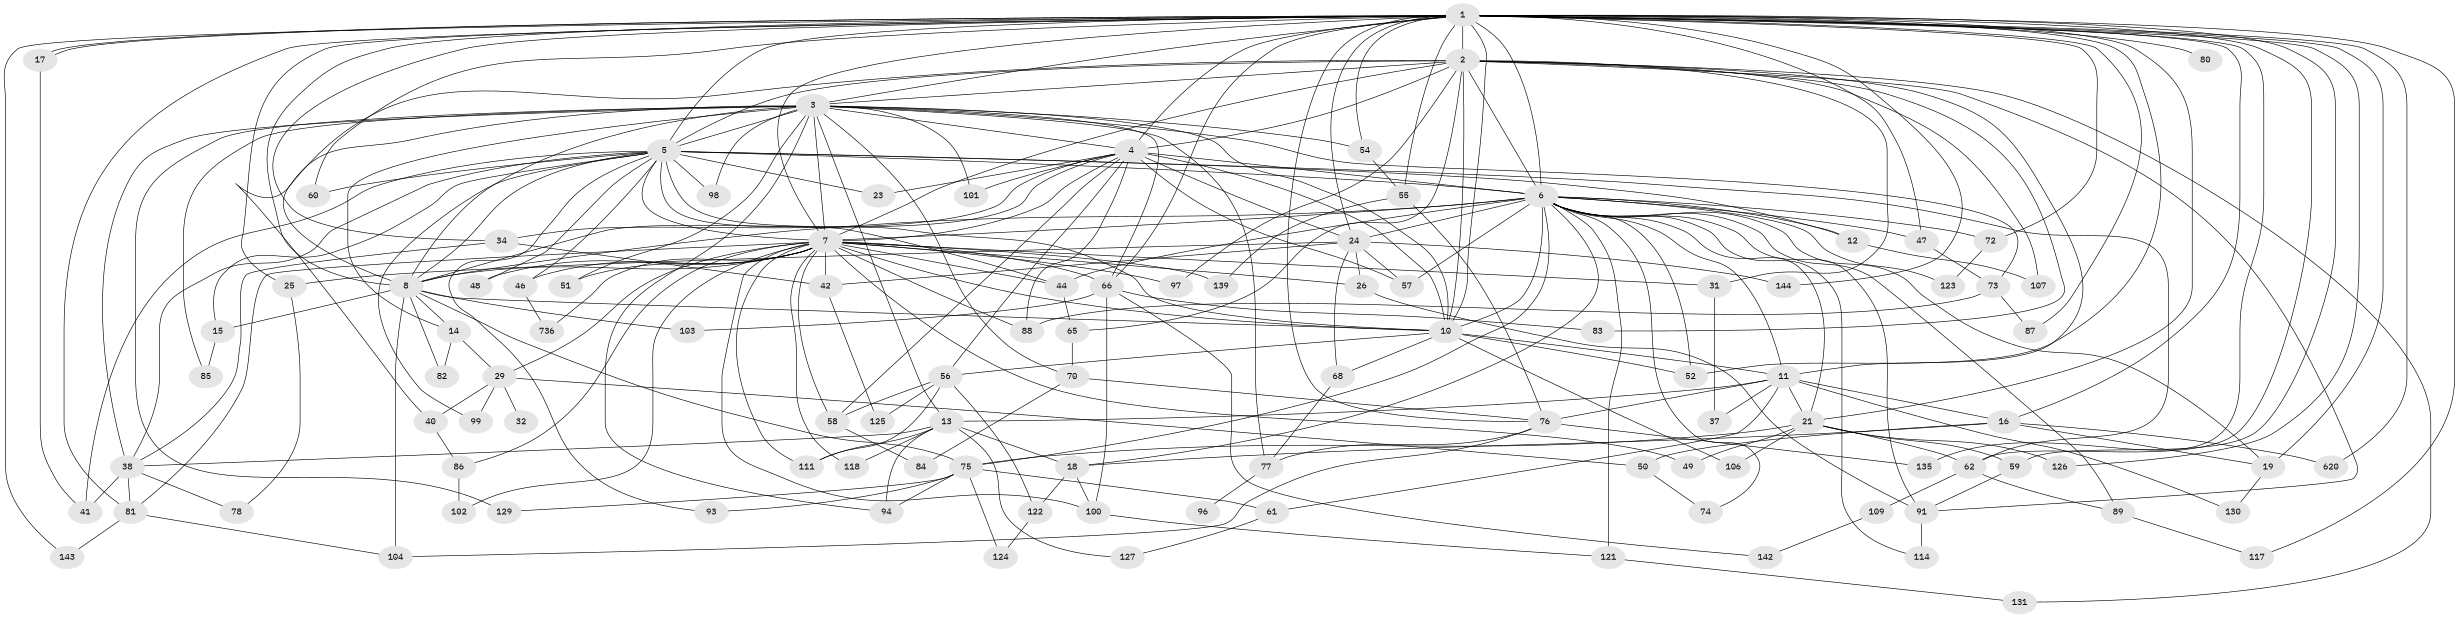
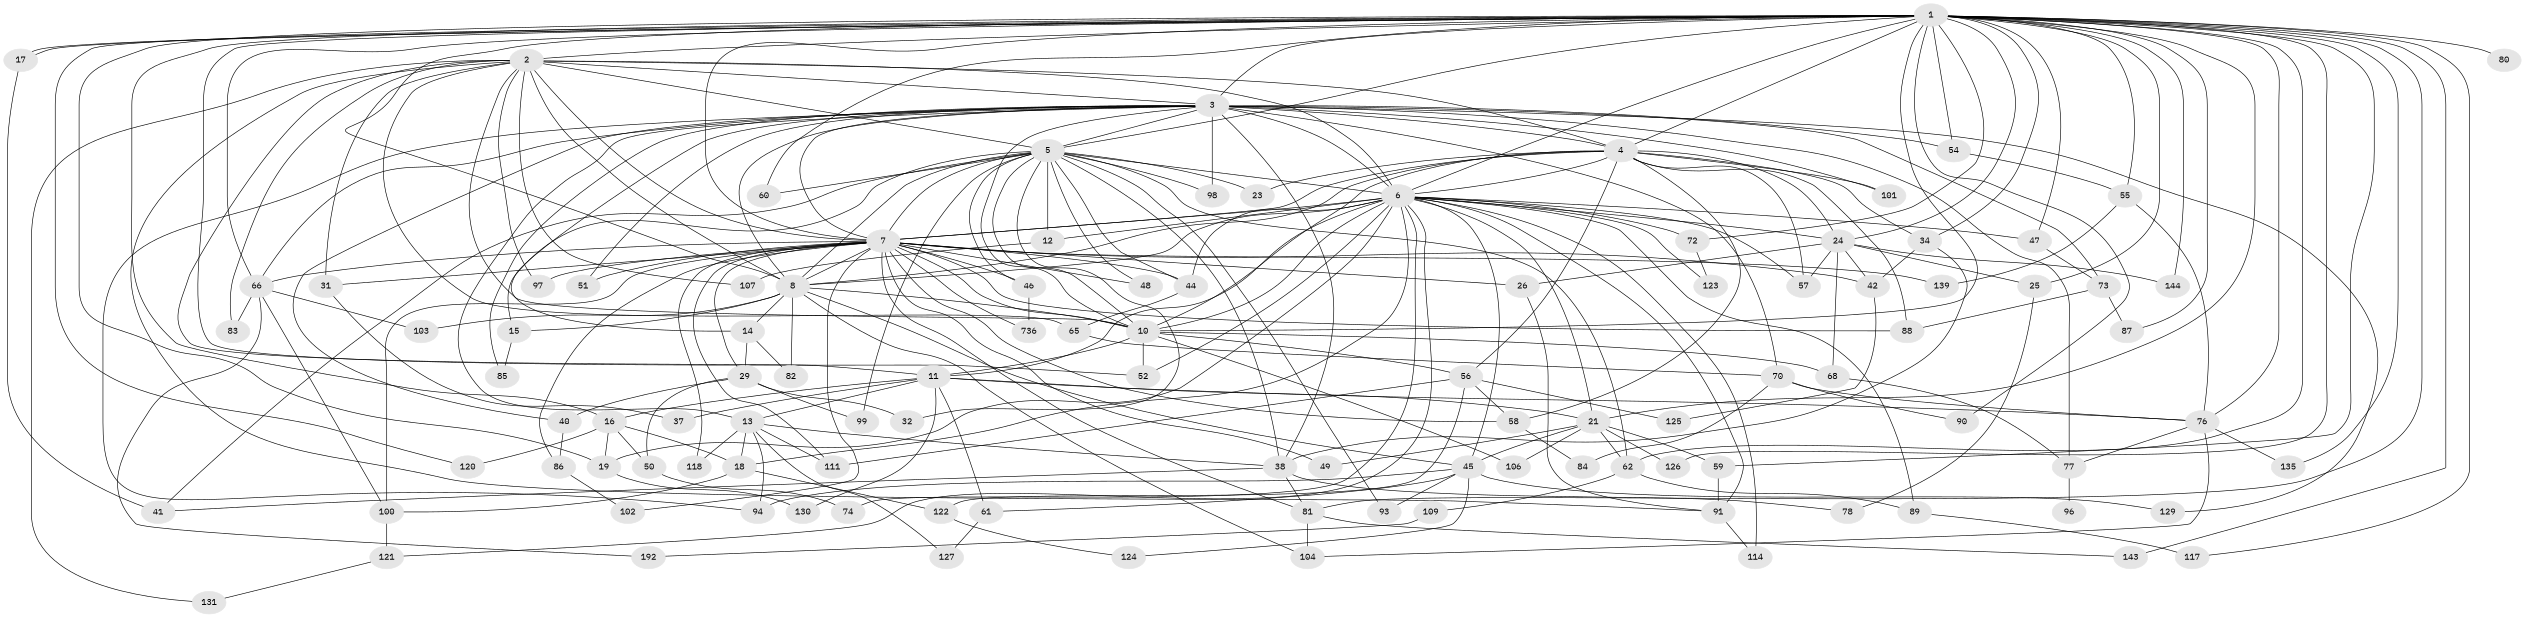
none -> (1315, 135)
none -> (1179, 363)
none -> (1962, 422)
(966, 467) -> (1468, 467)
(2331, 467) -> (468, 467)
(1765, 557) -> (648, 557)
